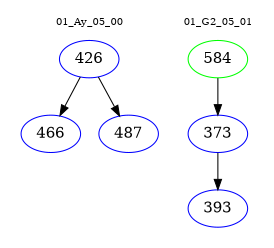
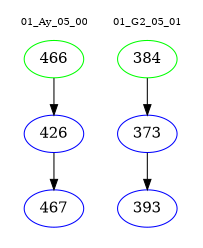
(218, 59) -> (147, 59)
(73, 92) -> (54, 91)
(51, 134) -> (54, 59)
(129, 134) -> (54, 209)
